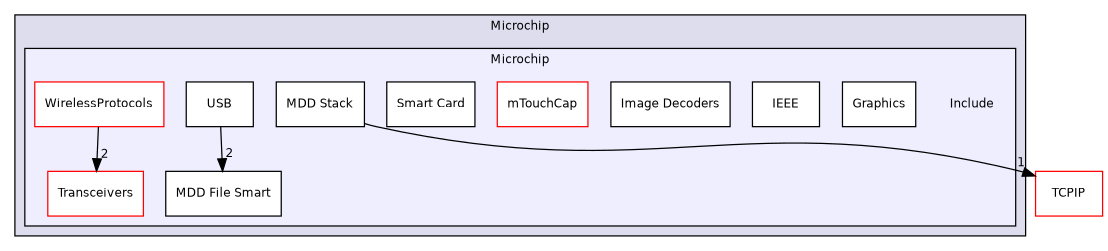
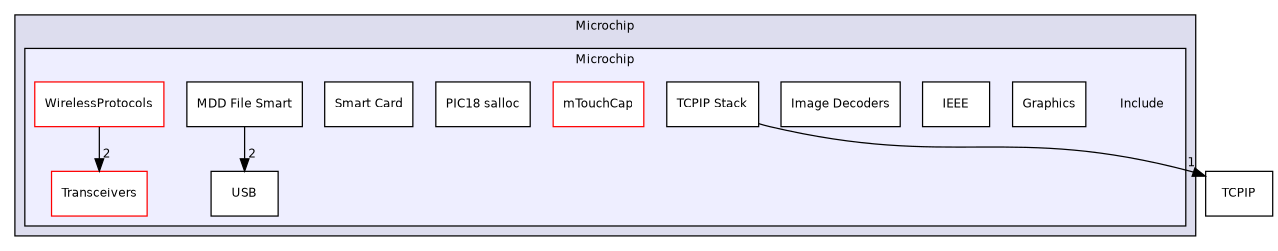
(320, 104) -> (713, 104)
none -> (483, 104)
(221, 143) -> (245, 143)
(1069, 194) -> (1239, 194)
